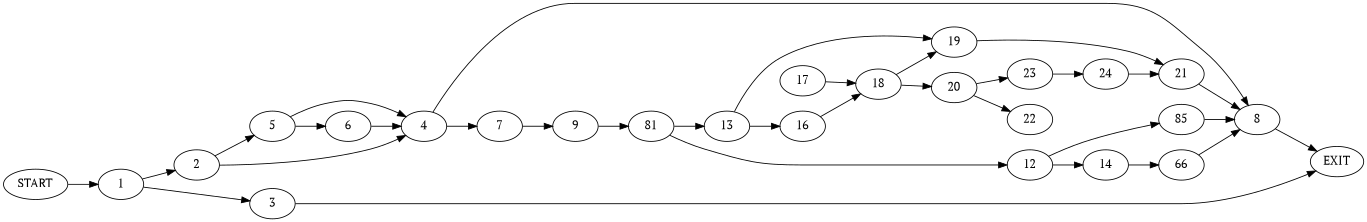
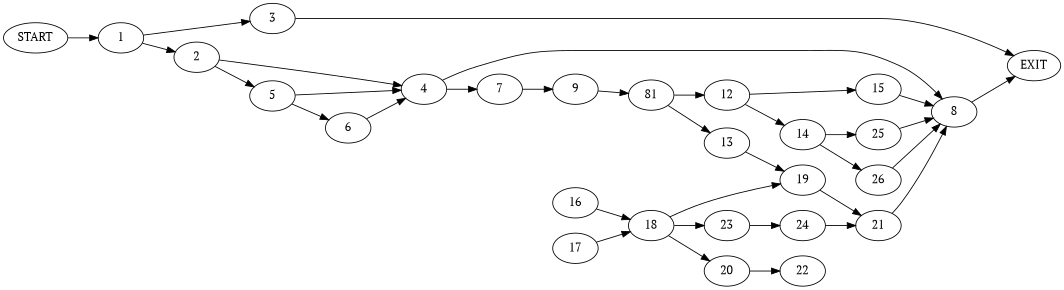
(988, 82) -> (685, 226)
(1181, 120) -> (878, 89)
(761, 126) -> none
none -> (878, 135)
(1181, 165) -> (878, 180)
